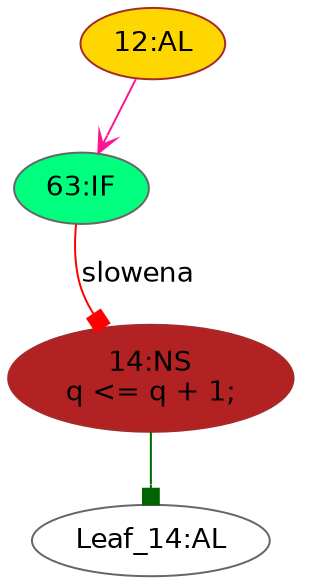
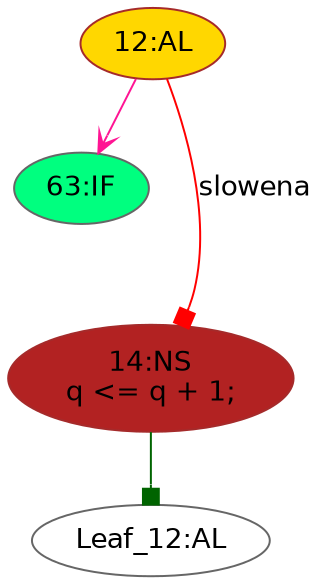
(77, 269) -> (197, 192)
(151, 541) -> (151, 541)
